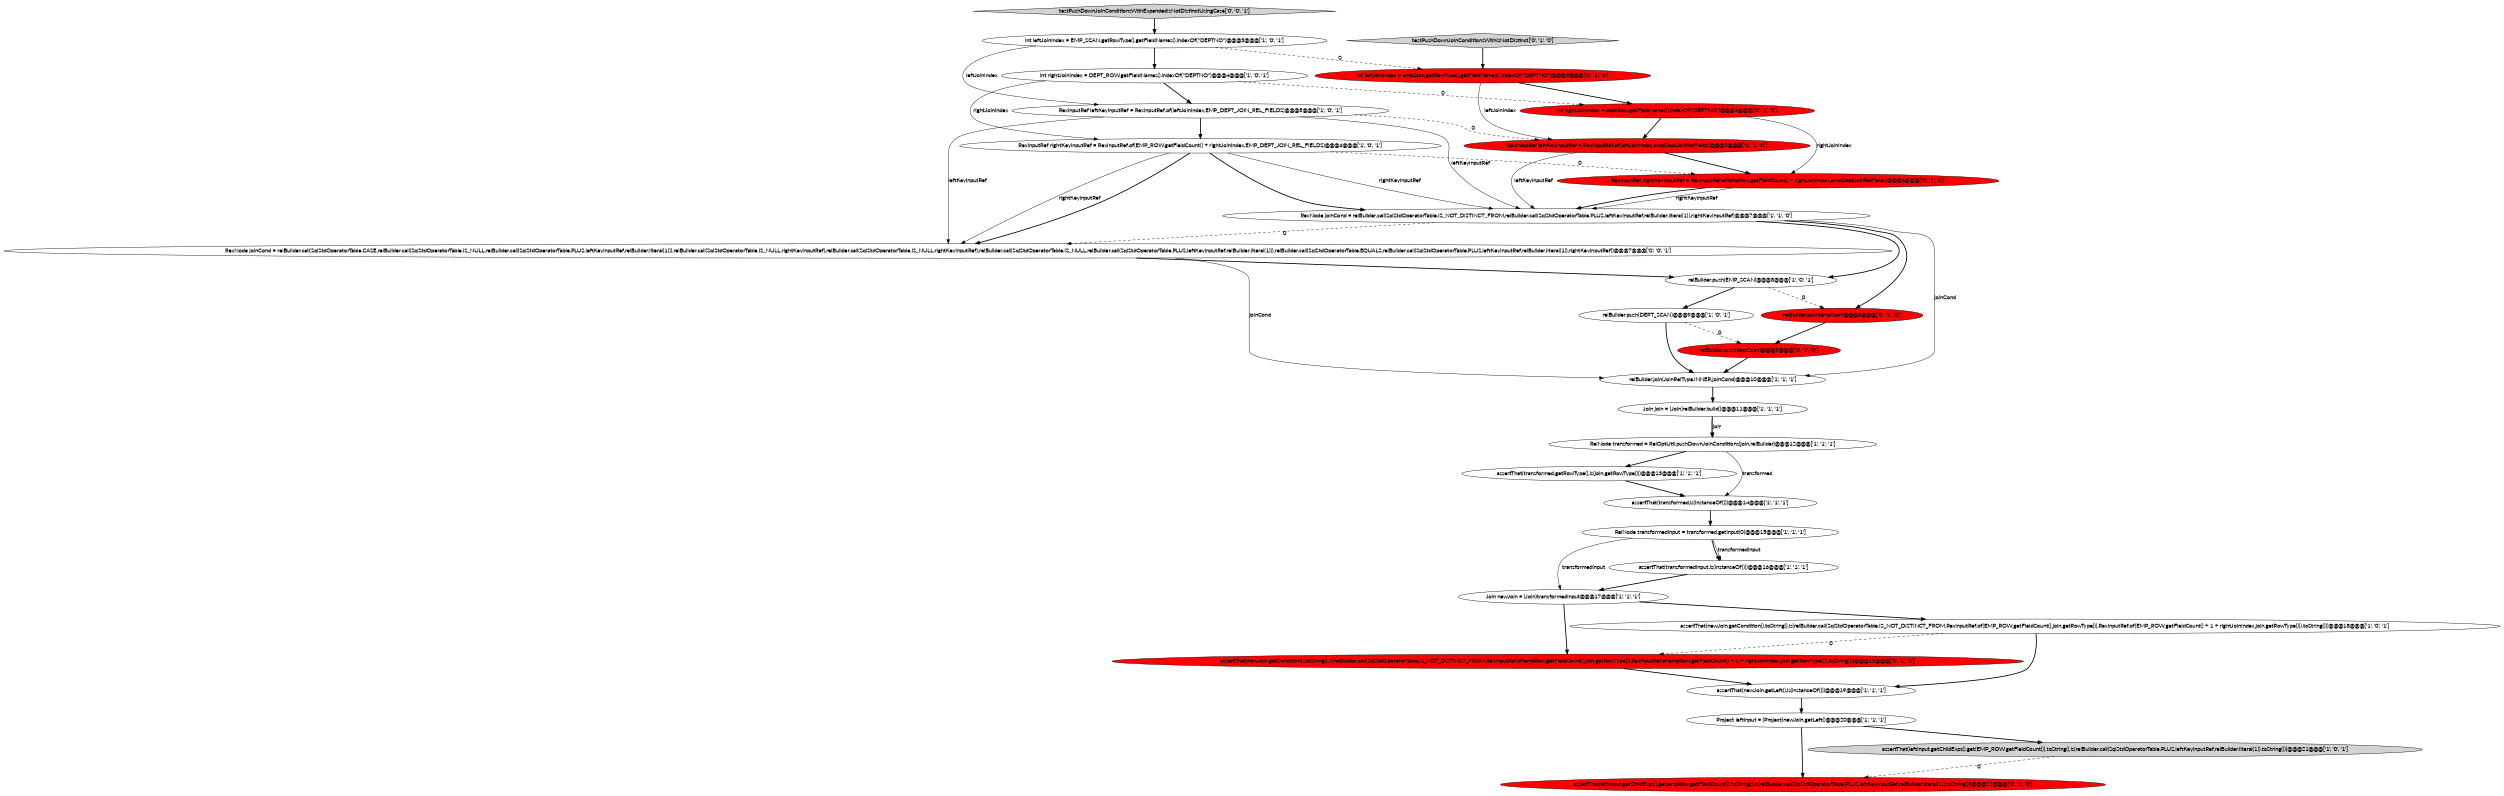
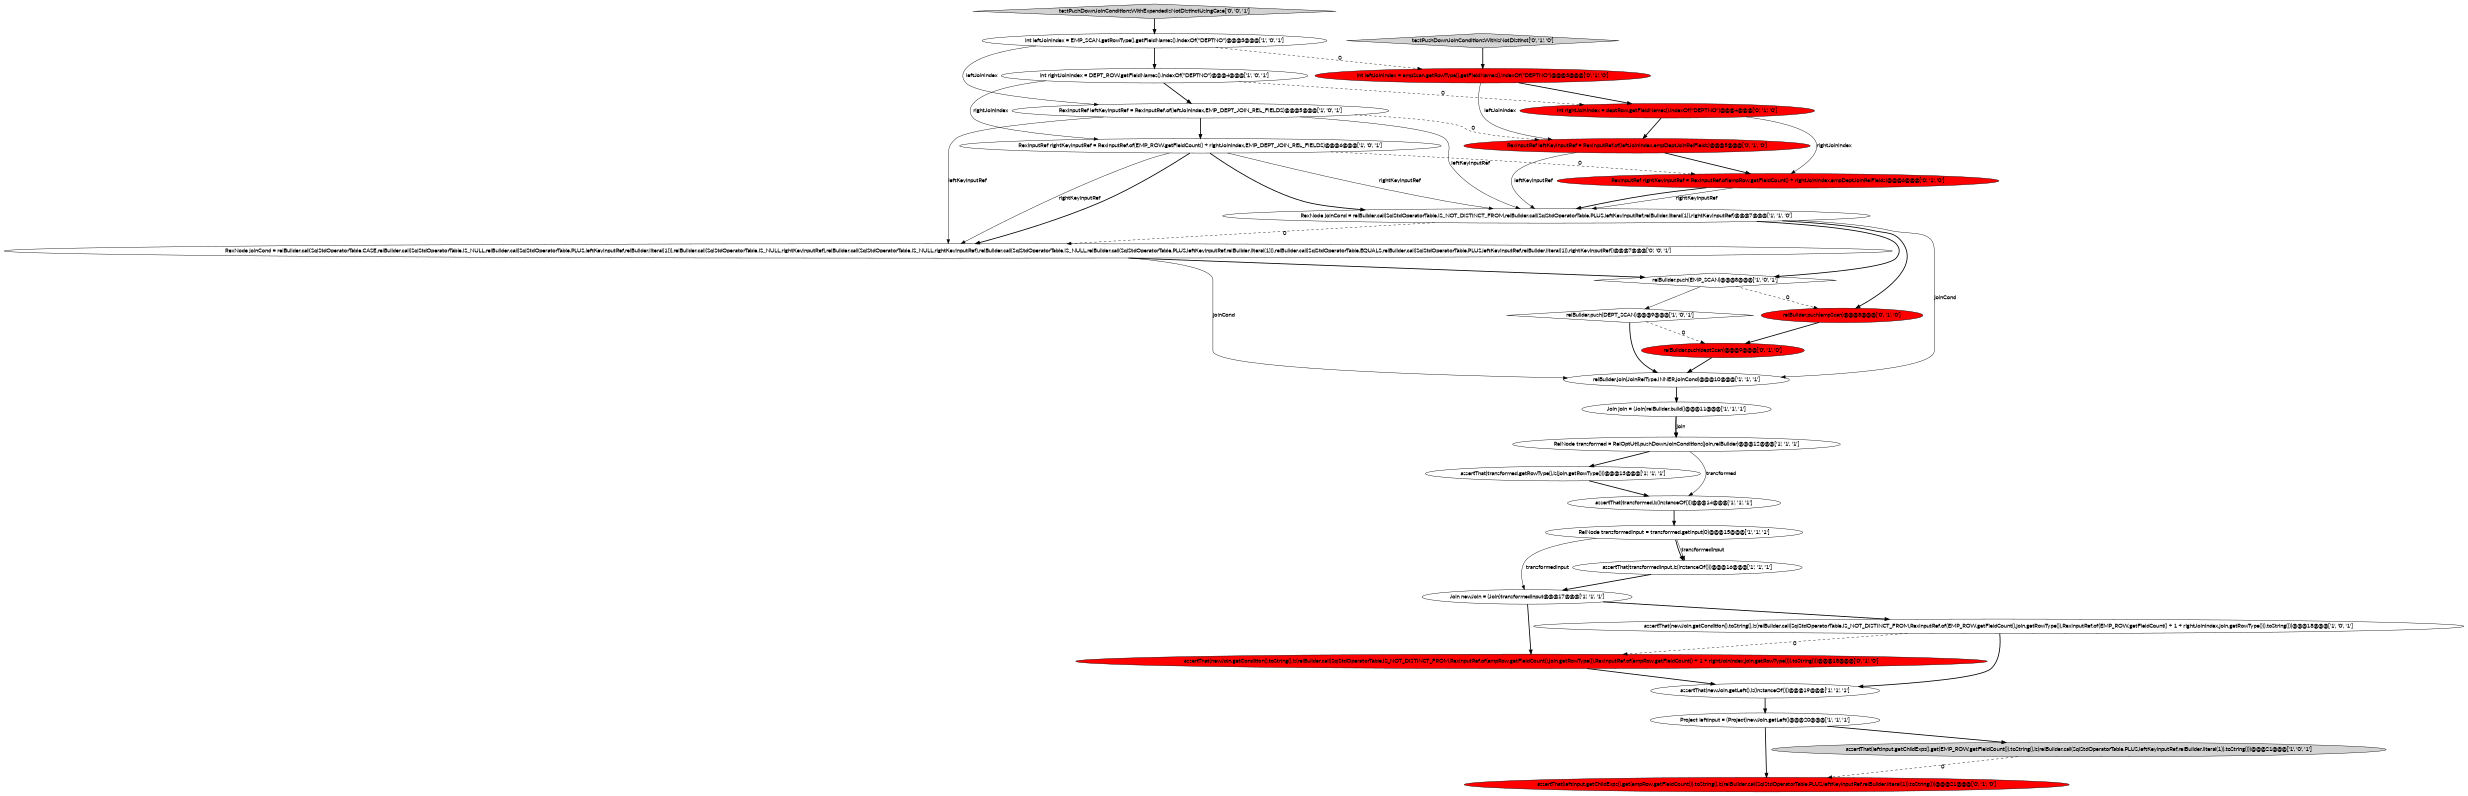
(1751, 280) -> (1715, 280)
(1711, 297) -> (1675, 297)
(1666, 315) -> (1630, 315)
